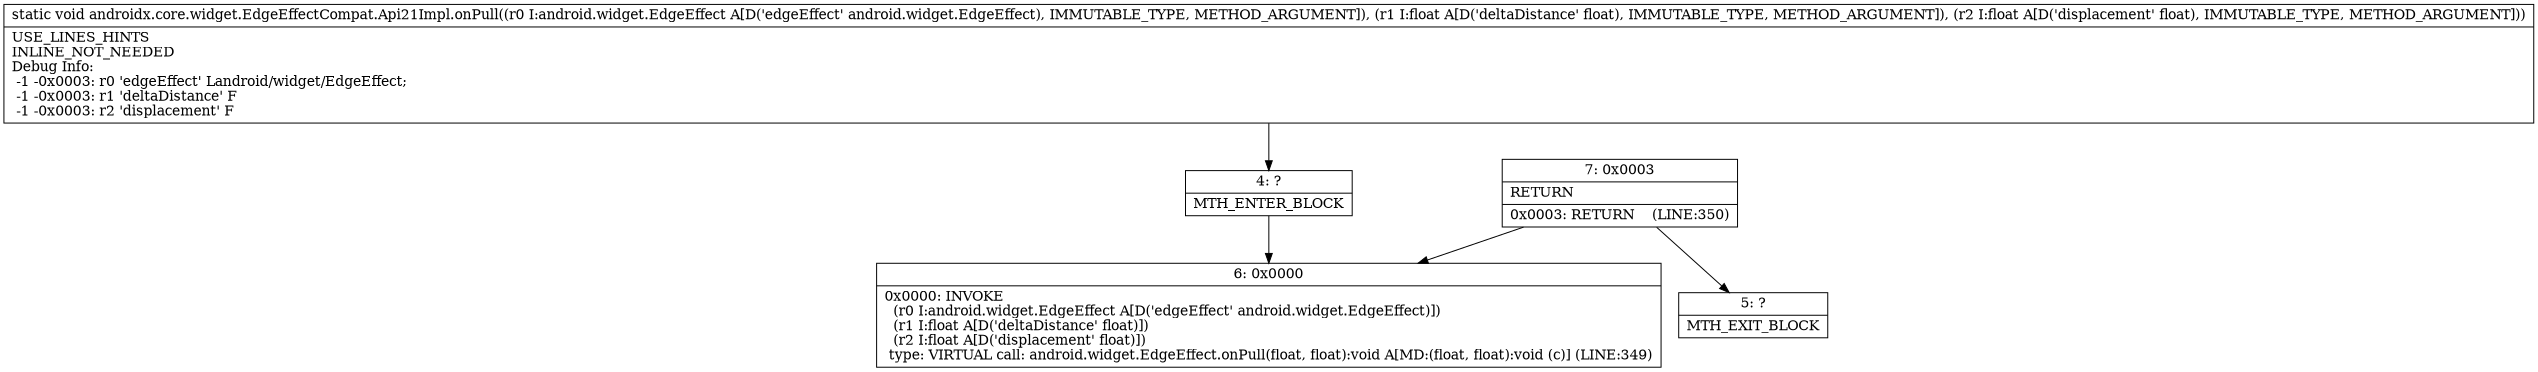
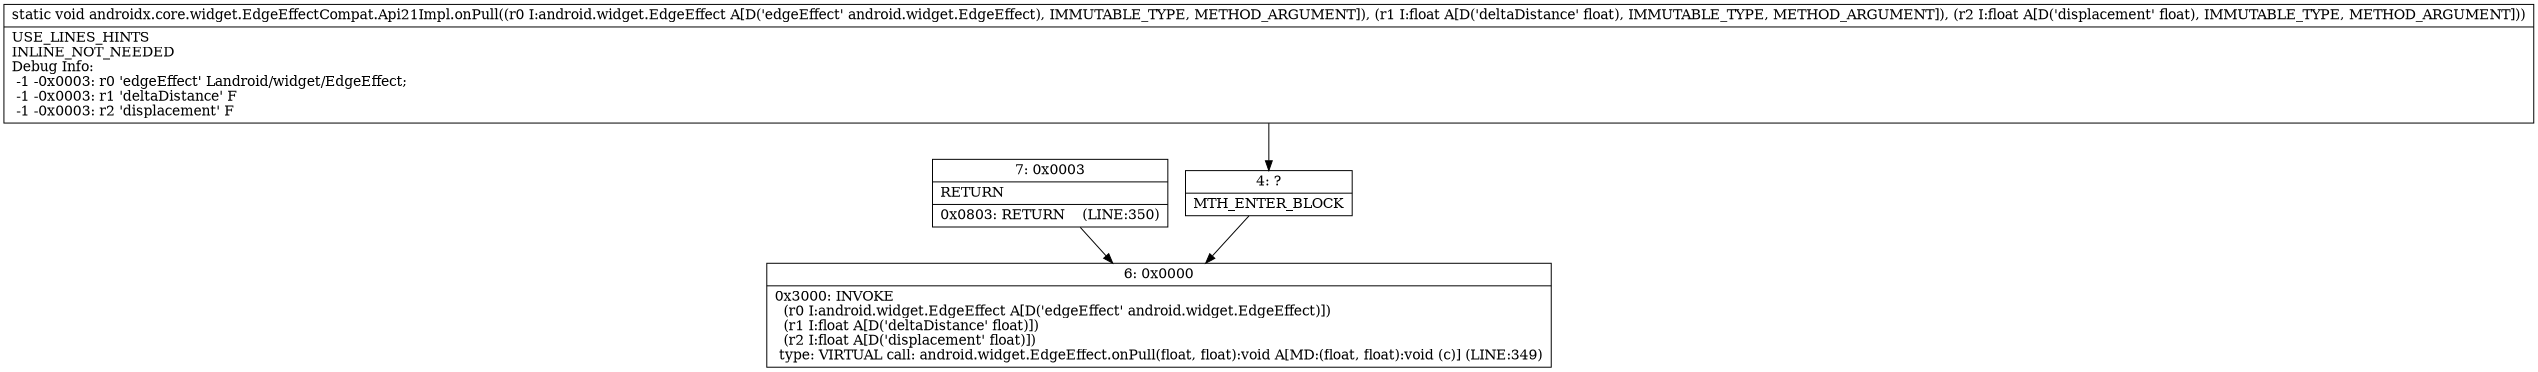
(1620, 215) -> (1050, 215)
(949, 297) -> (839, 297)
(1753, 315) -> none
